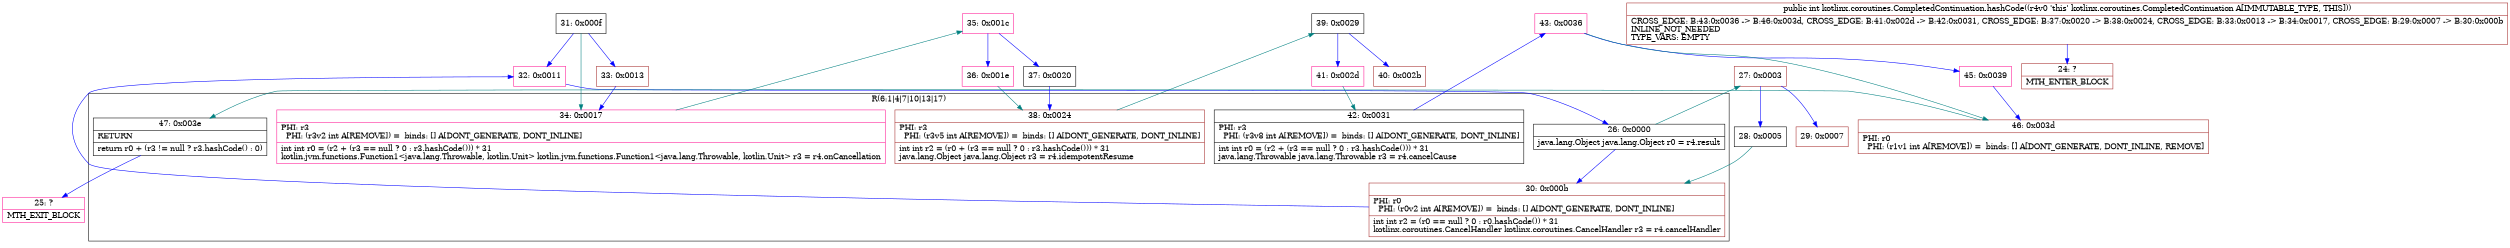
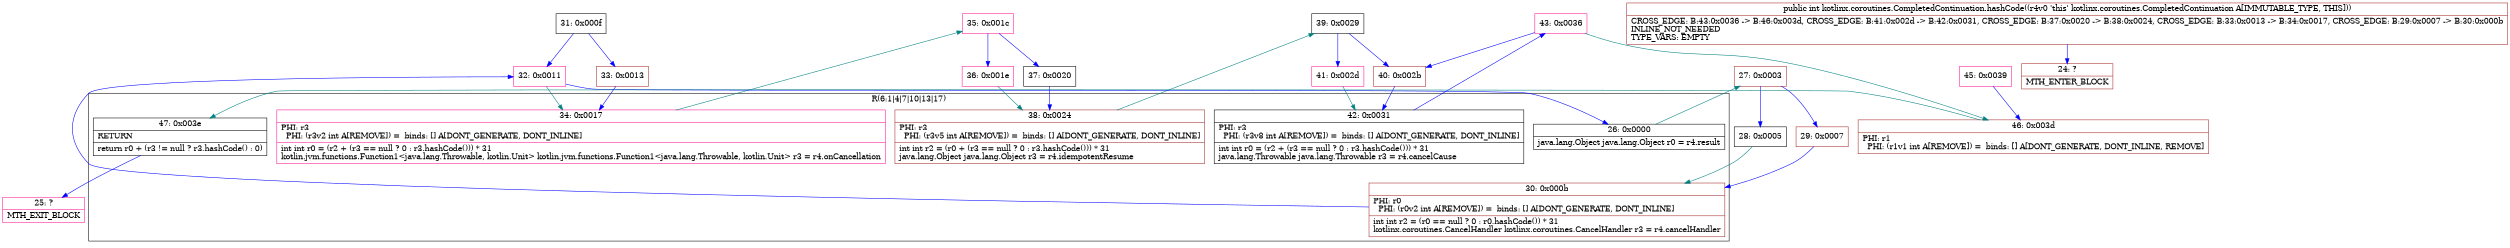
(1787, 58) -> (1483, 49)
(581, 69) -> (554, 97)
none -> (1389, 97)
(1878, 139) -> (1878, 139)
(1598, 164) -> (1775, 171)
